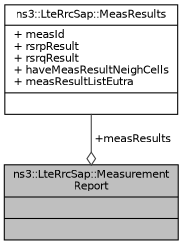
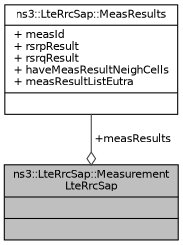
(91, 186) -> (91, 186)
